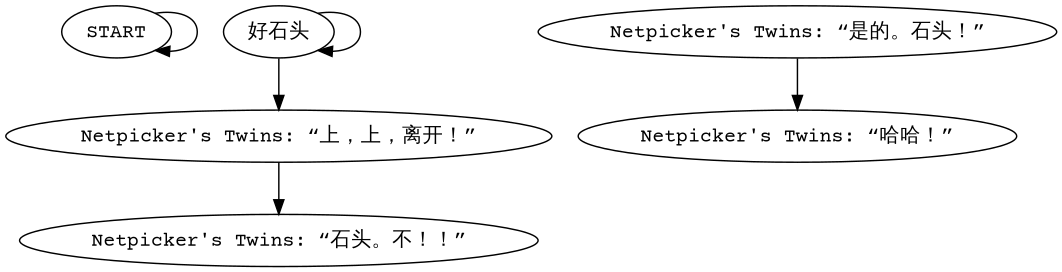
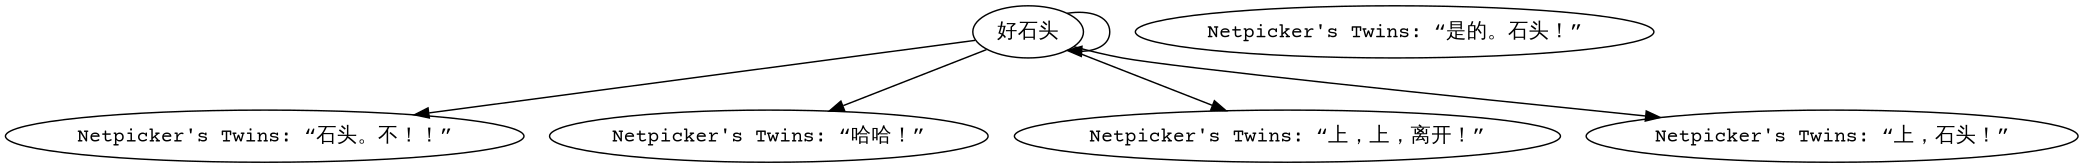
(117, 32) -> none
(797, 77) -> (915, 78)
none -> (1832, 136)
(279, 181) -> (702, 77)
